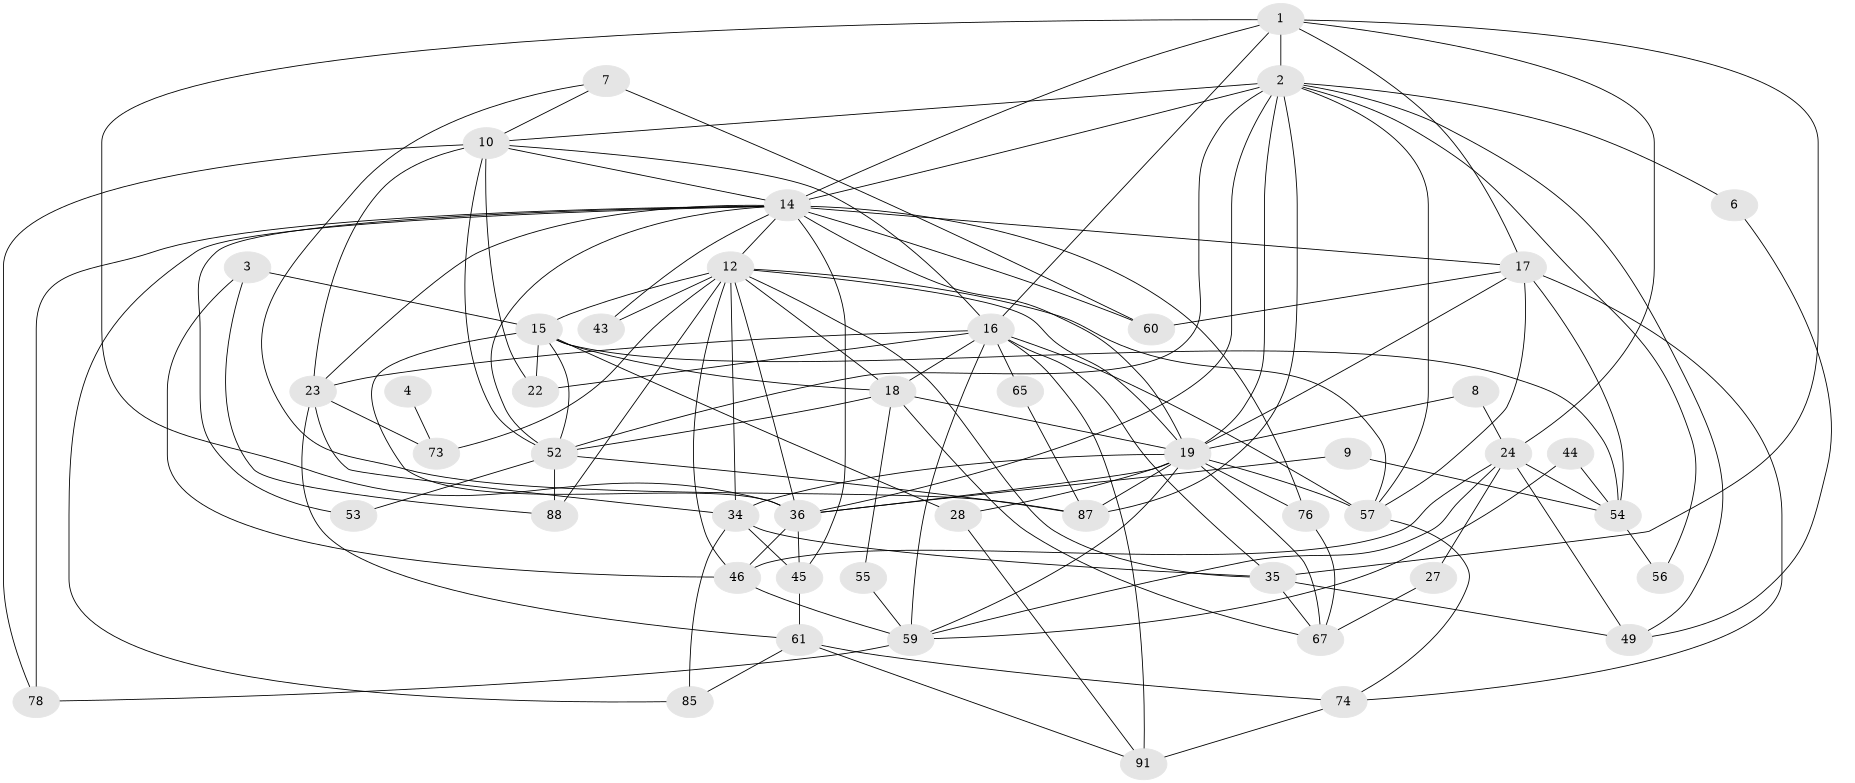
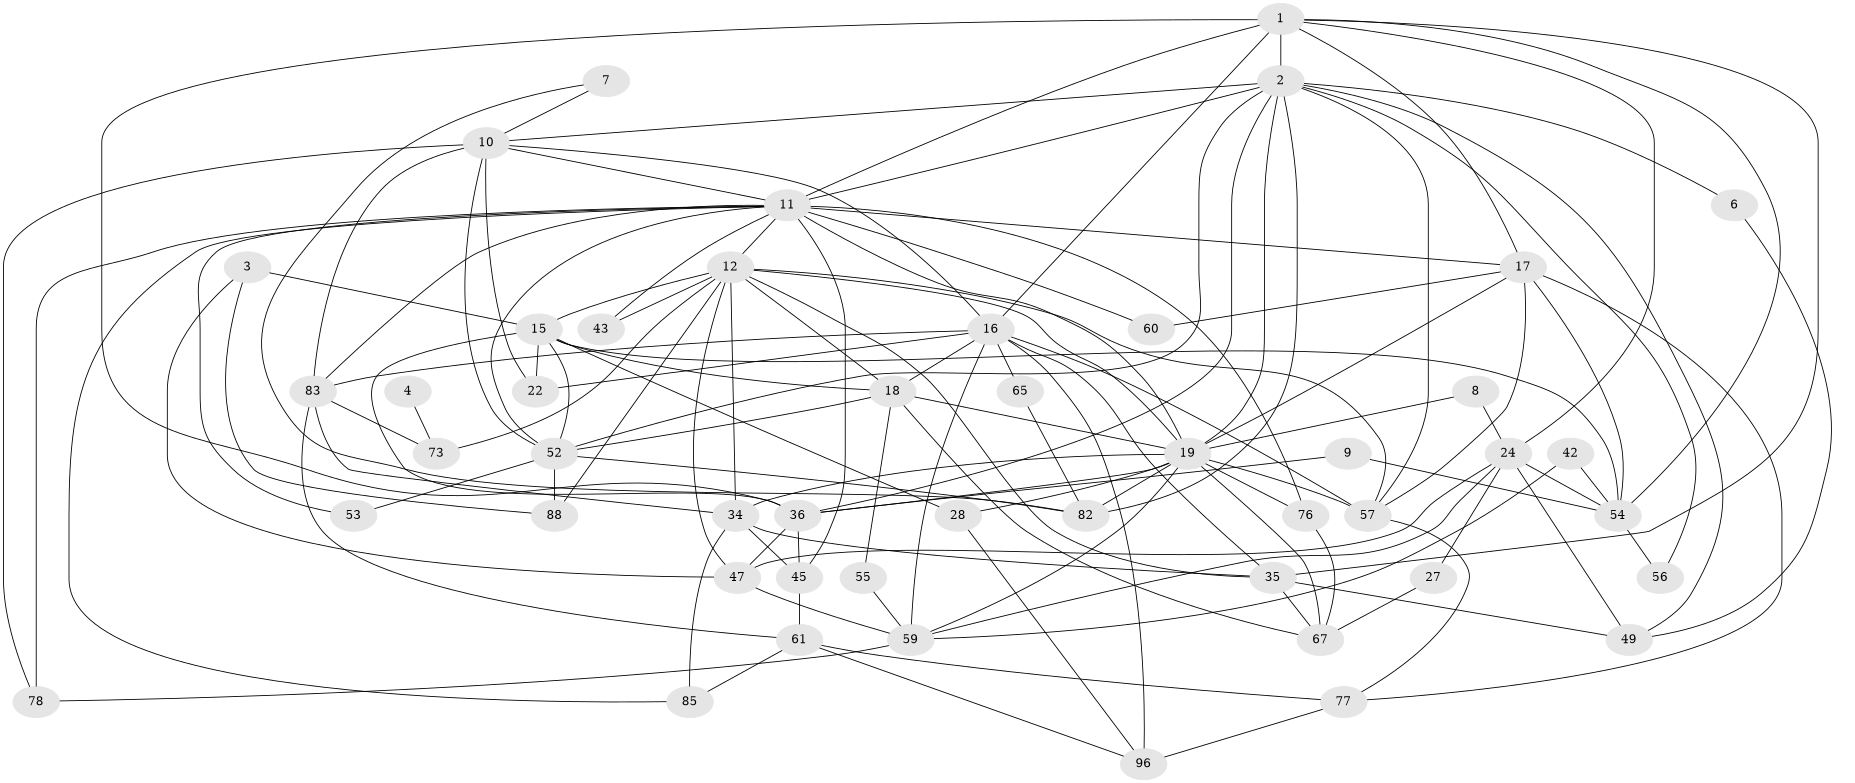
none -> (1721, 129)
(881, 201) -> none
(787, 205) -> (787, 205)
(313, 392) -> (313, 392)
(768, 402) -> none
(1571, 454) -> (1571, 454)
(1086, 516) -> (1086, 516)
(737, 578) -> (737, 578)
(1344, 702) -> (1344, 702)
(1144, 764) -> (1144, 764)
